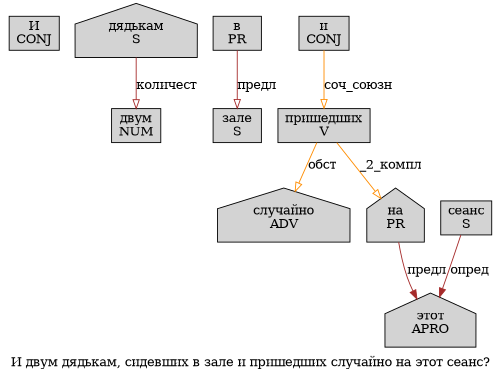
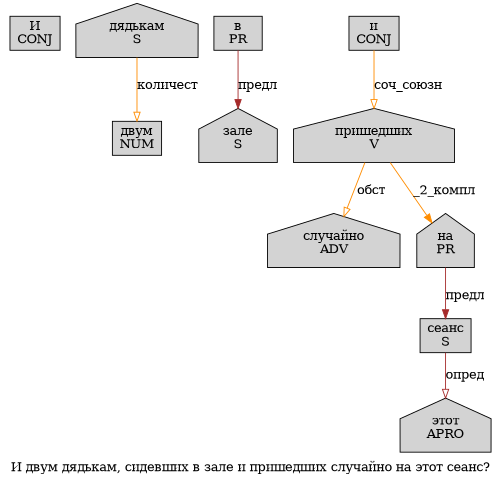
(237, 75) -> (238, 75)
(136, 79) -> (137, 85)
(237, 126) -> (238, 138)
(324, 126) -> (374, 138)
(356, 167) -> (408, 189)
(452, 262) -> (446, 371)
(404, 267) -> (446, 289)
